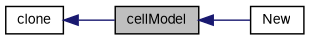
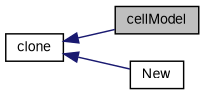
(232, 20) -> (104, 63)
